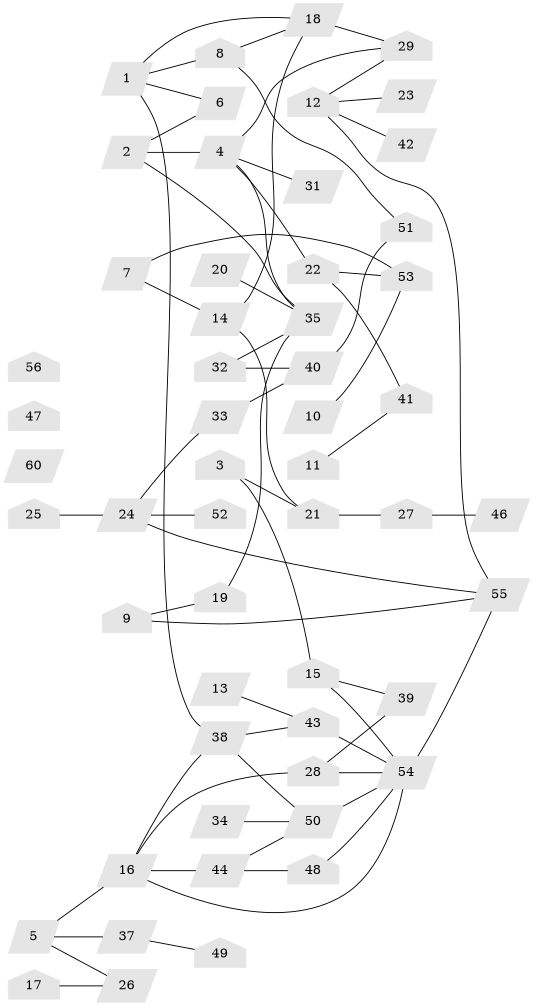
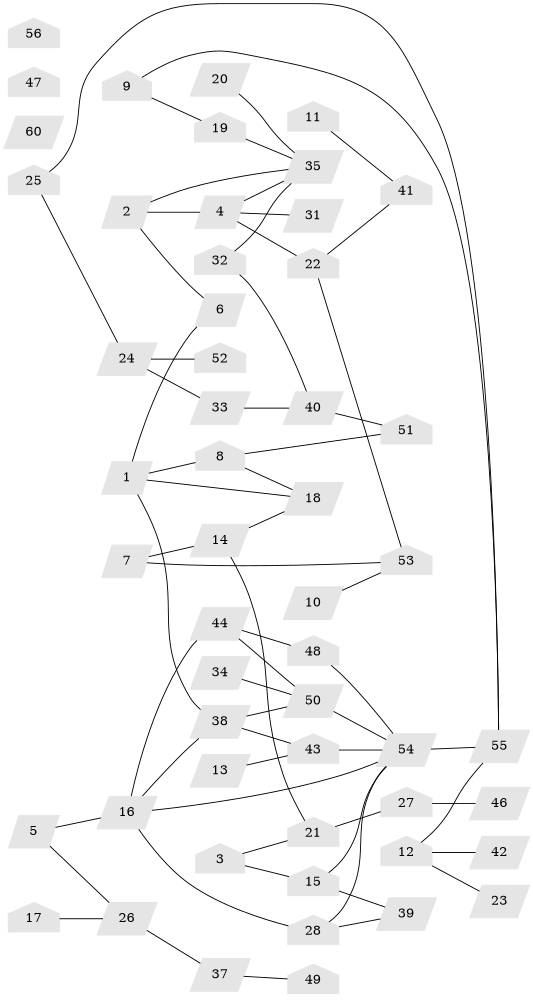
(406, 47) -> none
(310, 567) -> (449, 155)
(79, 937) -> (174, 947)
